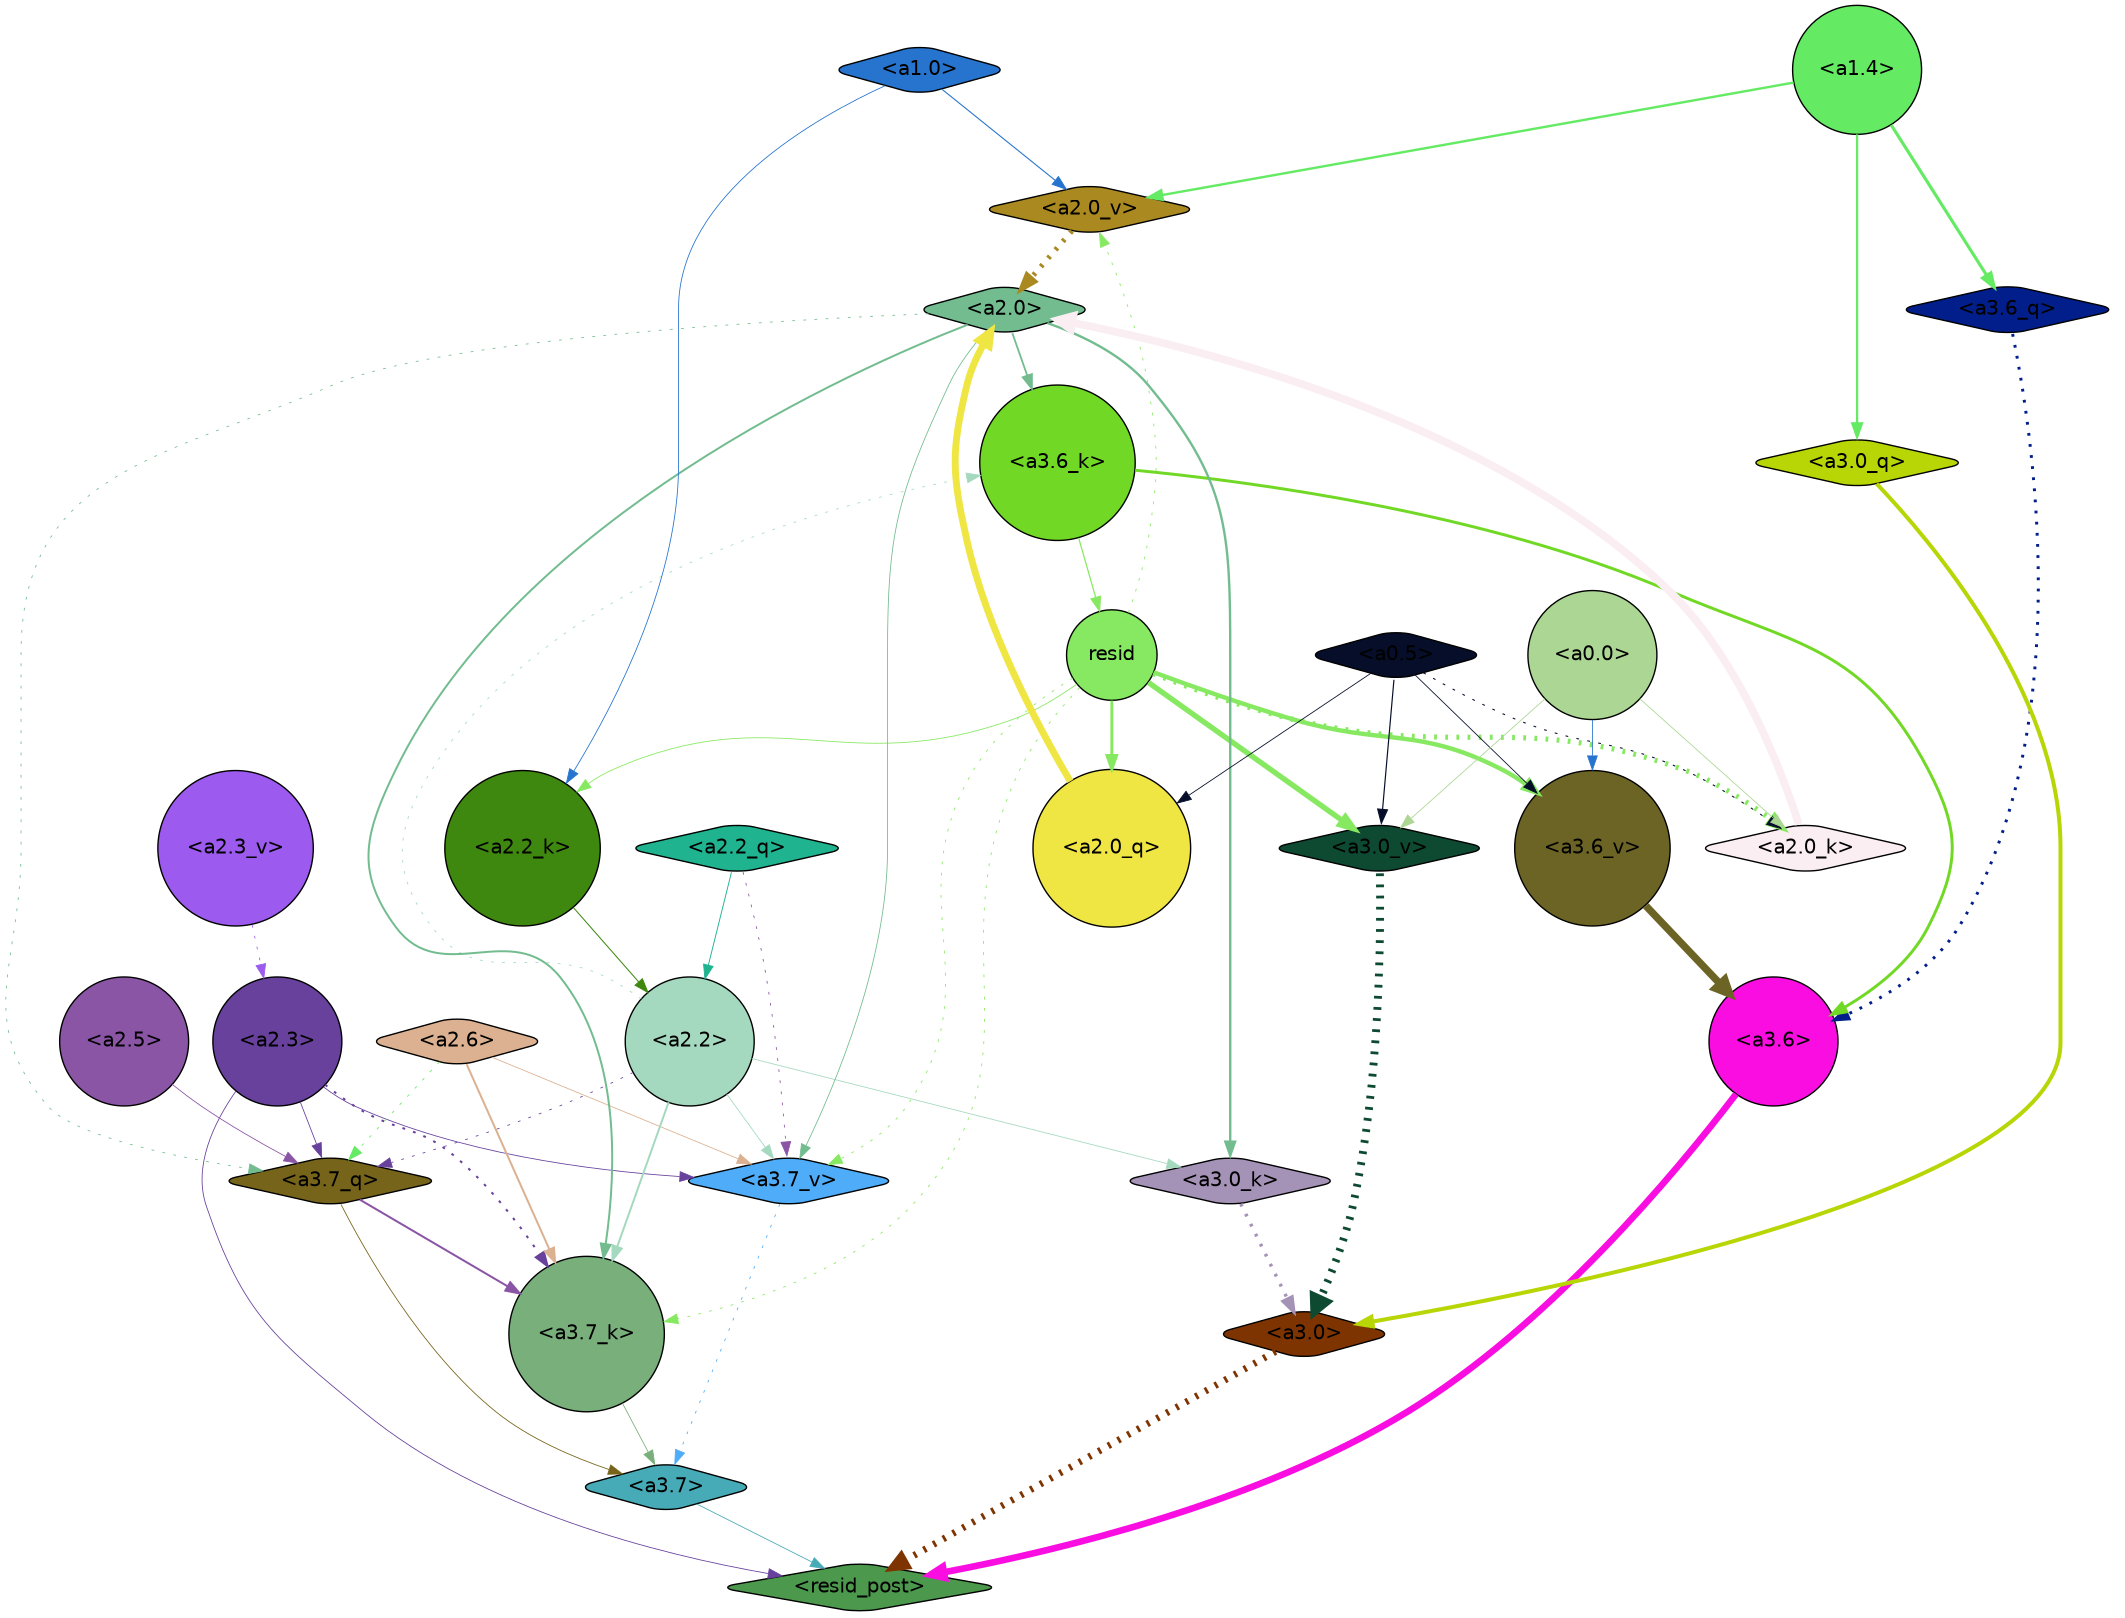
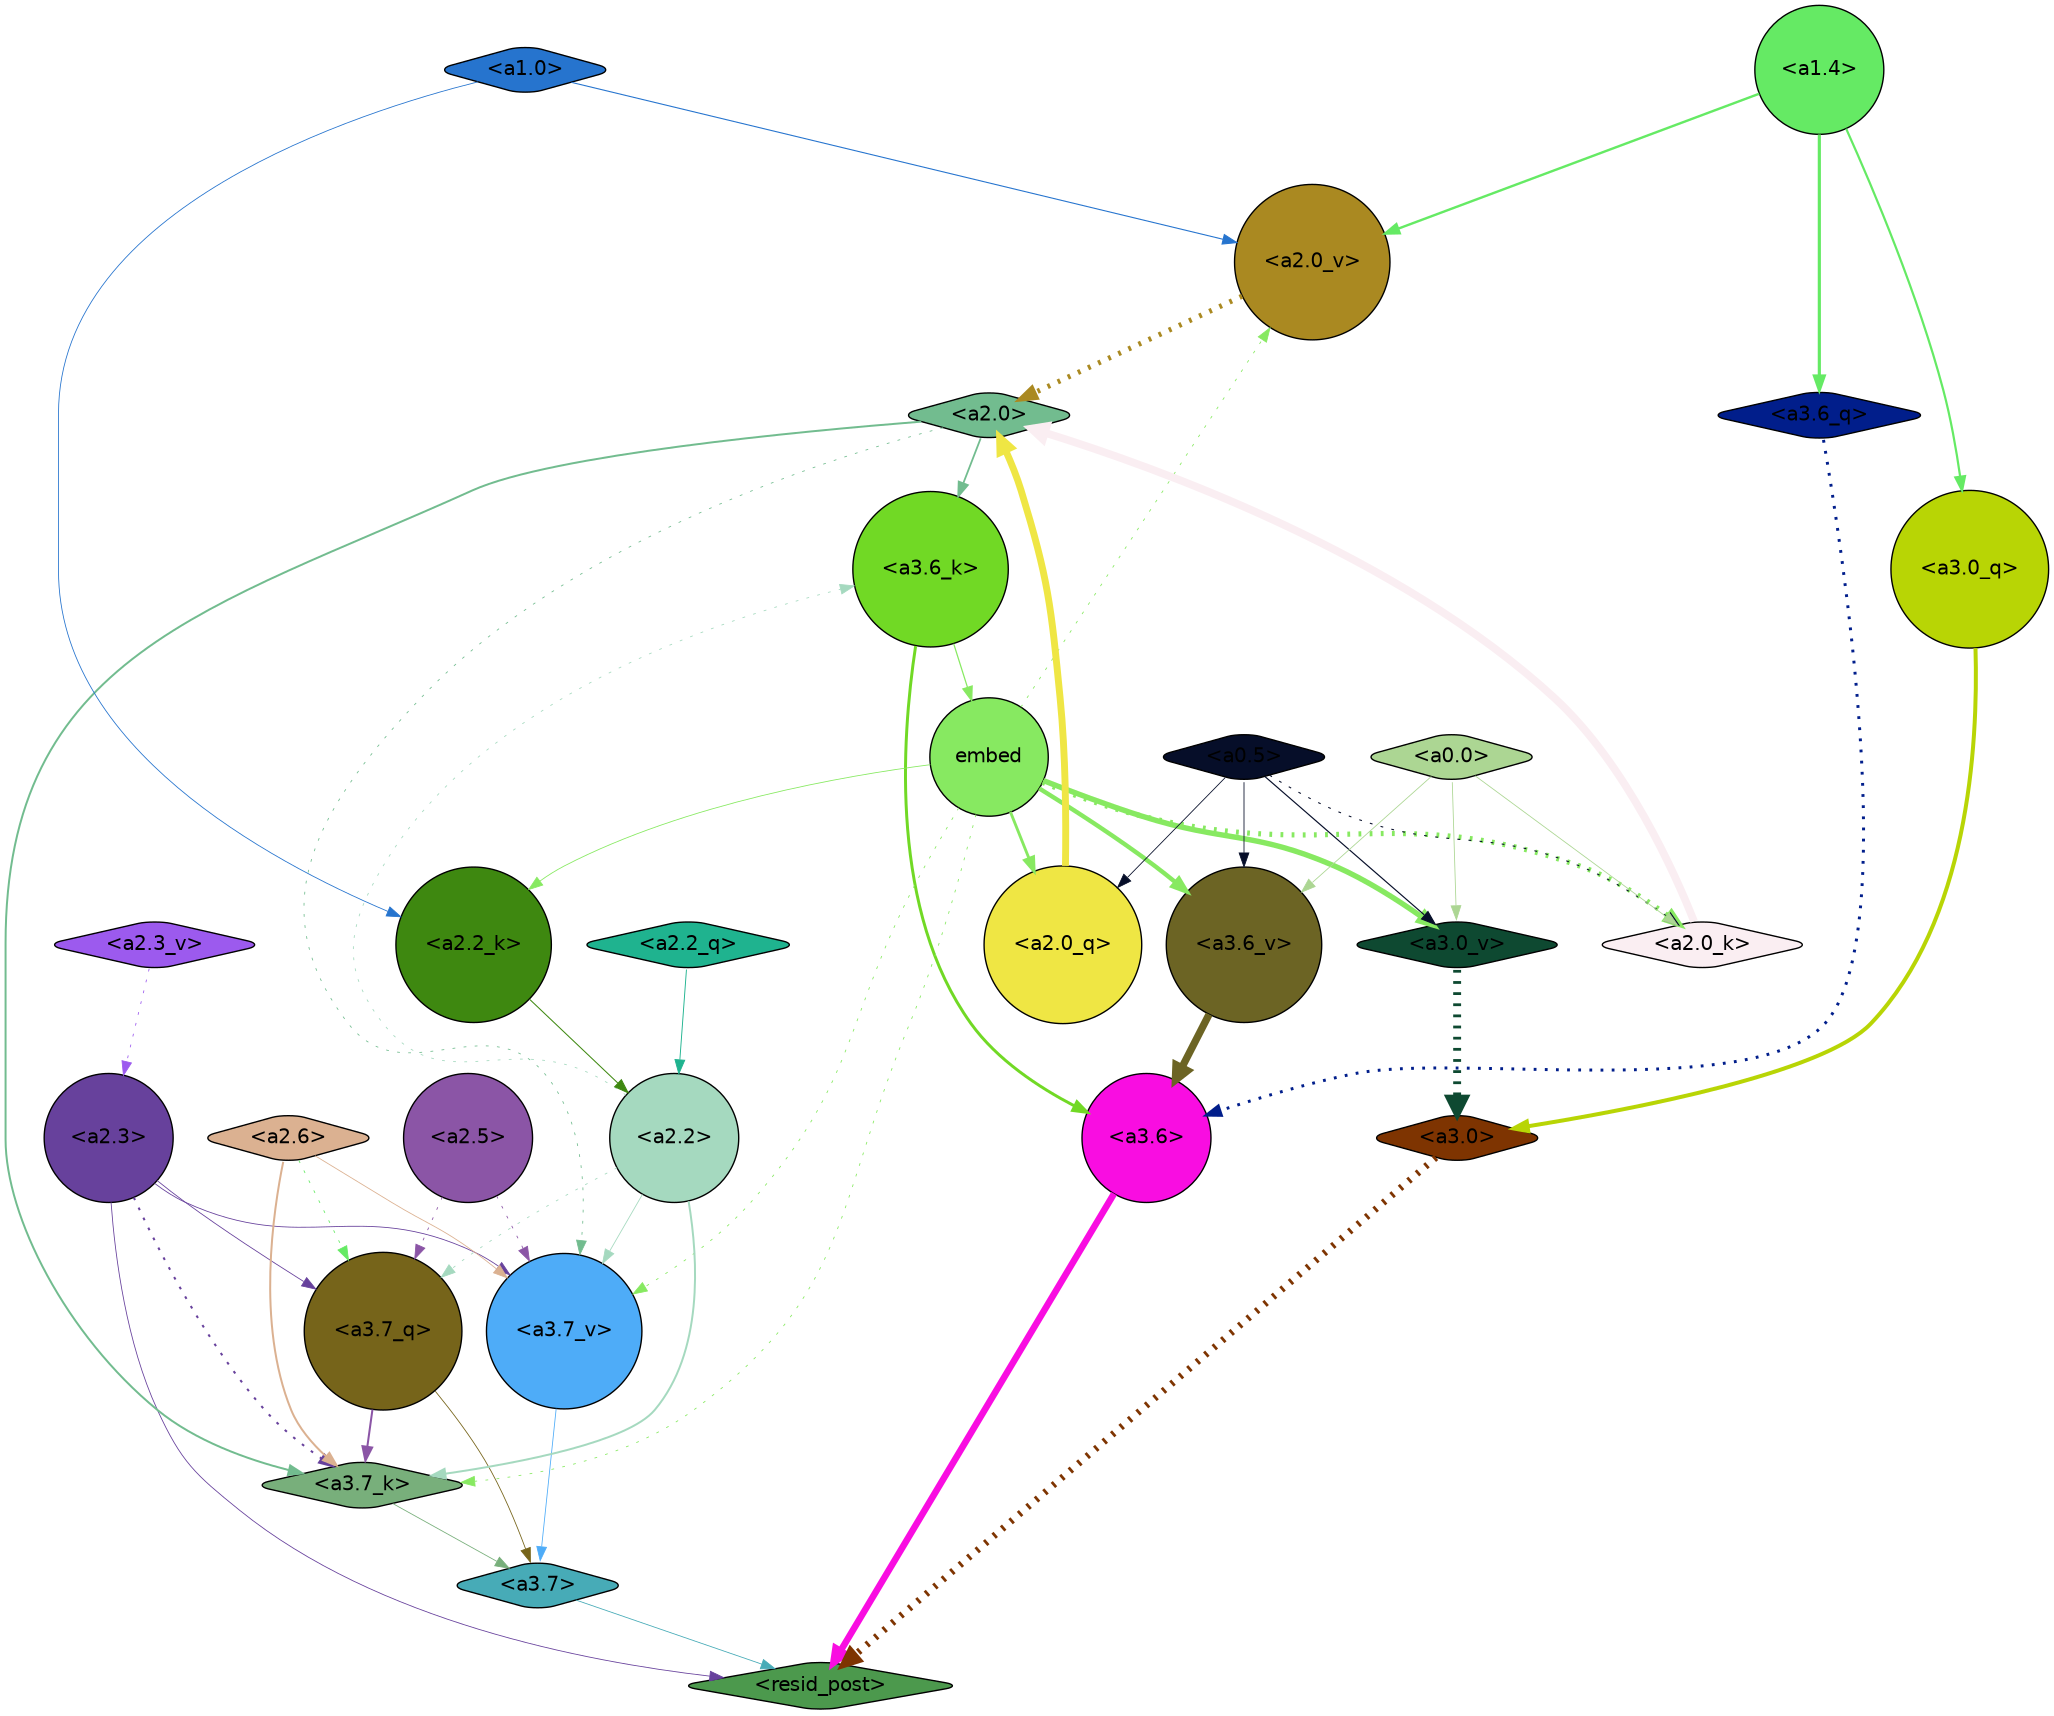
(1090, 209) -> (1312, 262)
(1857, 463) -> (1970, 569)
(96, 492) -> none
(1112, 655) -> (989, 757)
(1592, 655) -> (1452, 757)
(1592, 732) -> (1387, 816)
(888, 733) -> (367, 761)
(236, 848) -> (155, 945)
(771, 1006) -> (509, 1219)
(227, 1123) -> (434, 1215)
(514, 1123) -> (533, 1215)
(330, 1181) -> (383, 1331)
(789, 1181) -> (564, 1331)
(1230, 1181) -> none
(730, 1328) -> (549, 1481)
(587, 1334) -> (362, 1485)
